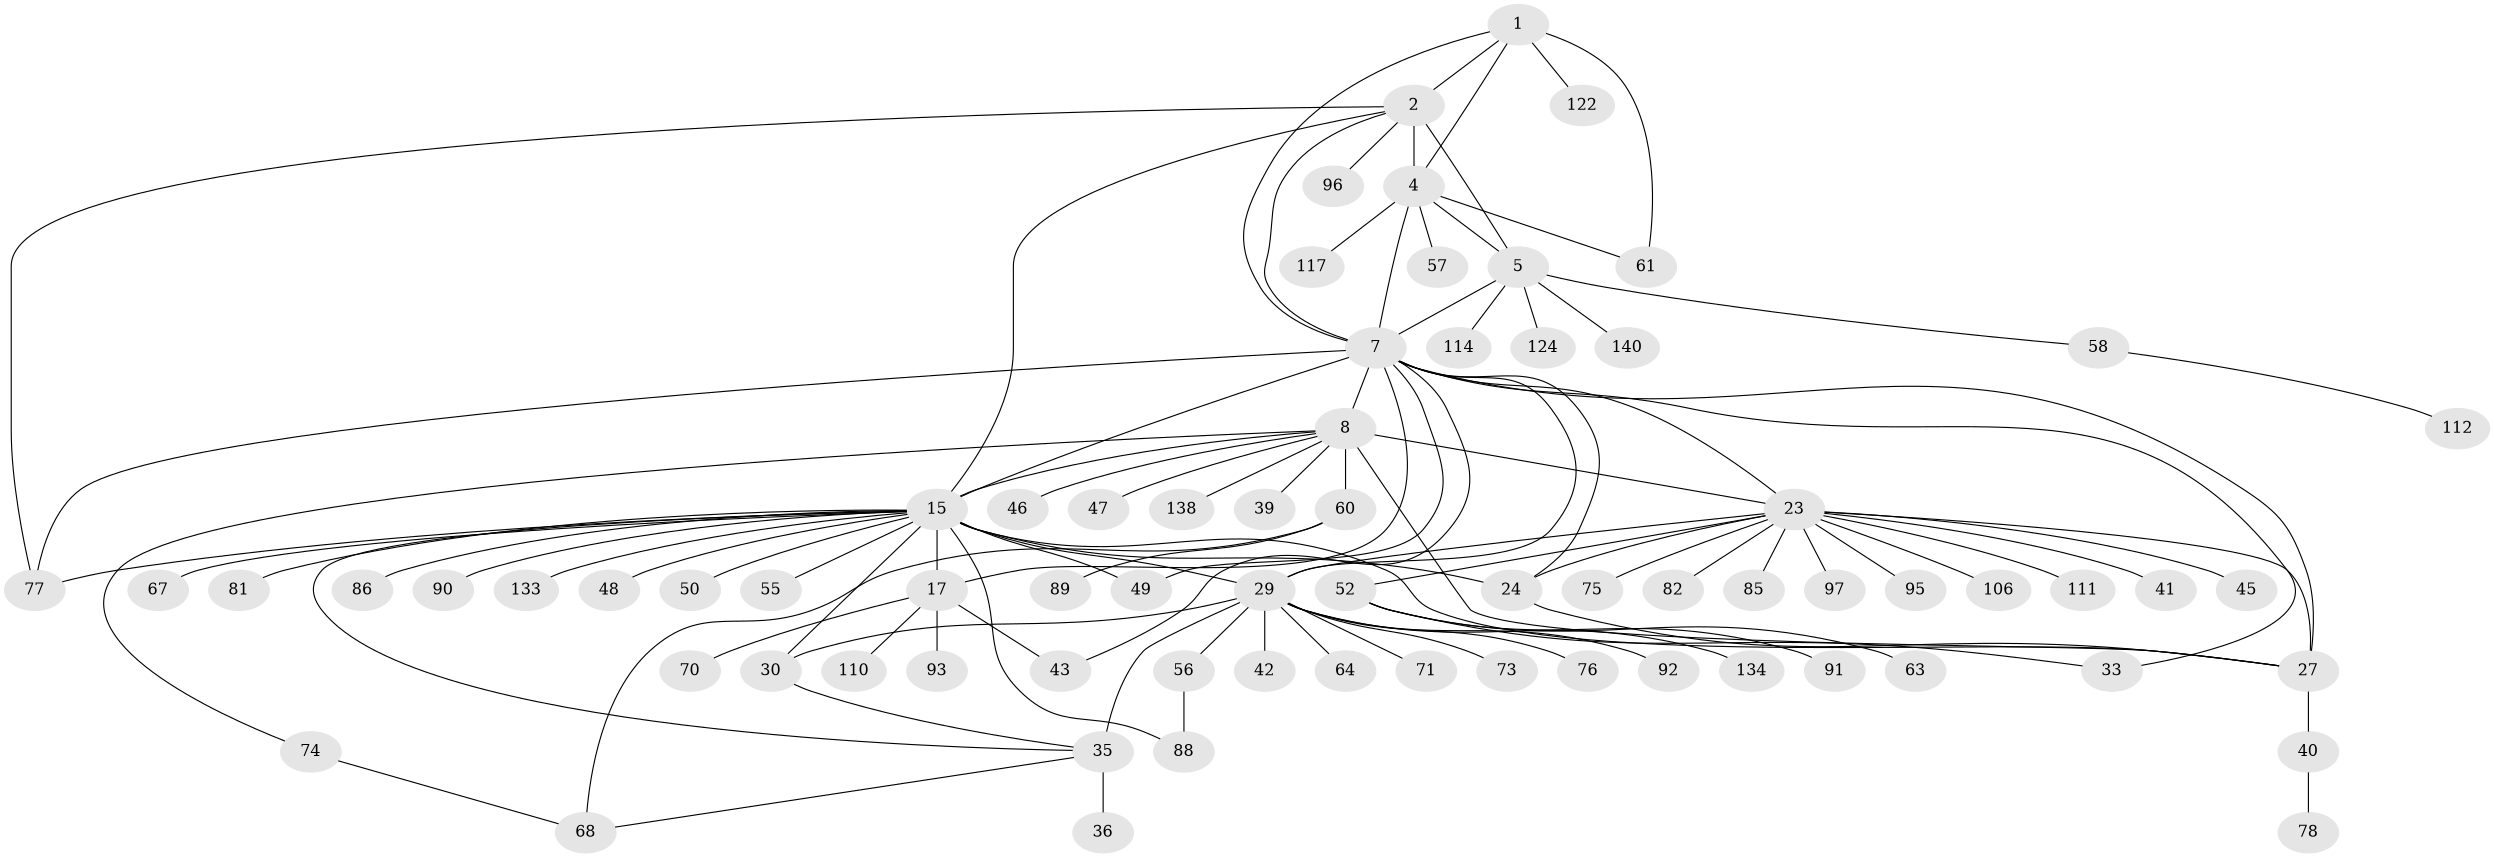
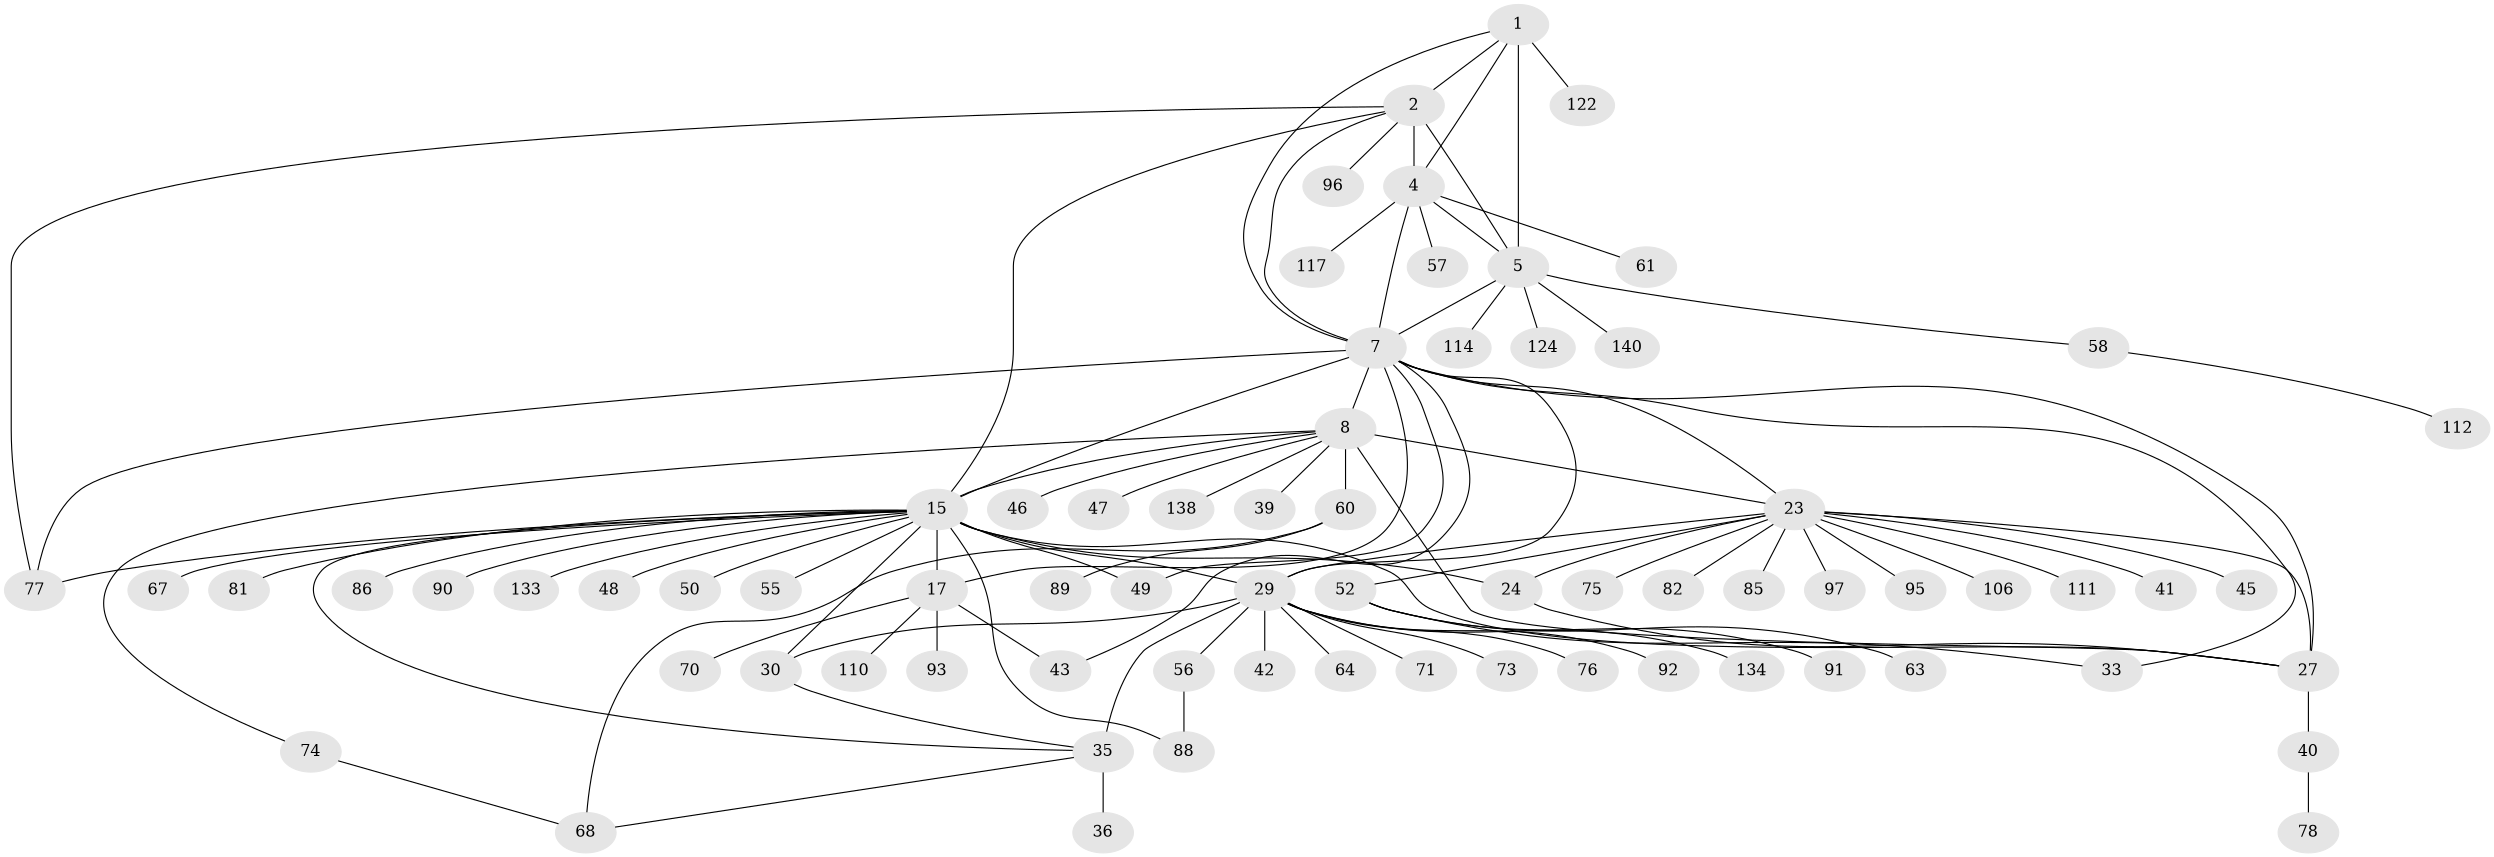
(1640, 117) -> (1518, 146)
(1579, 410) -> none
